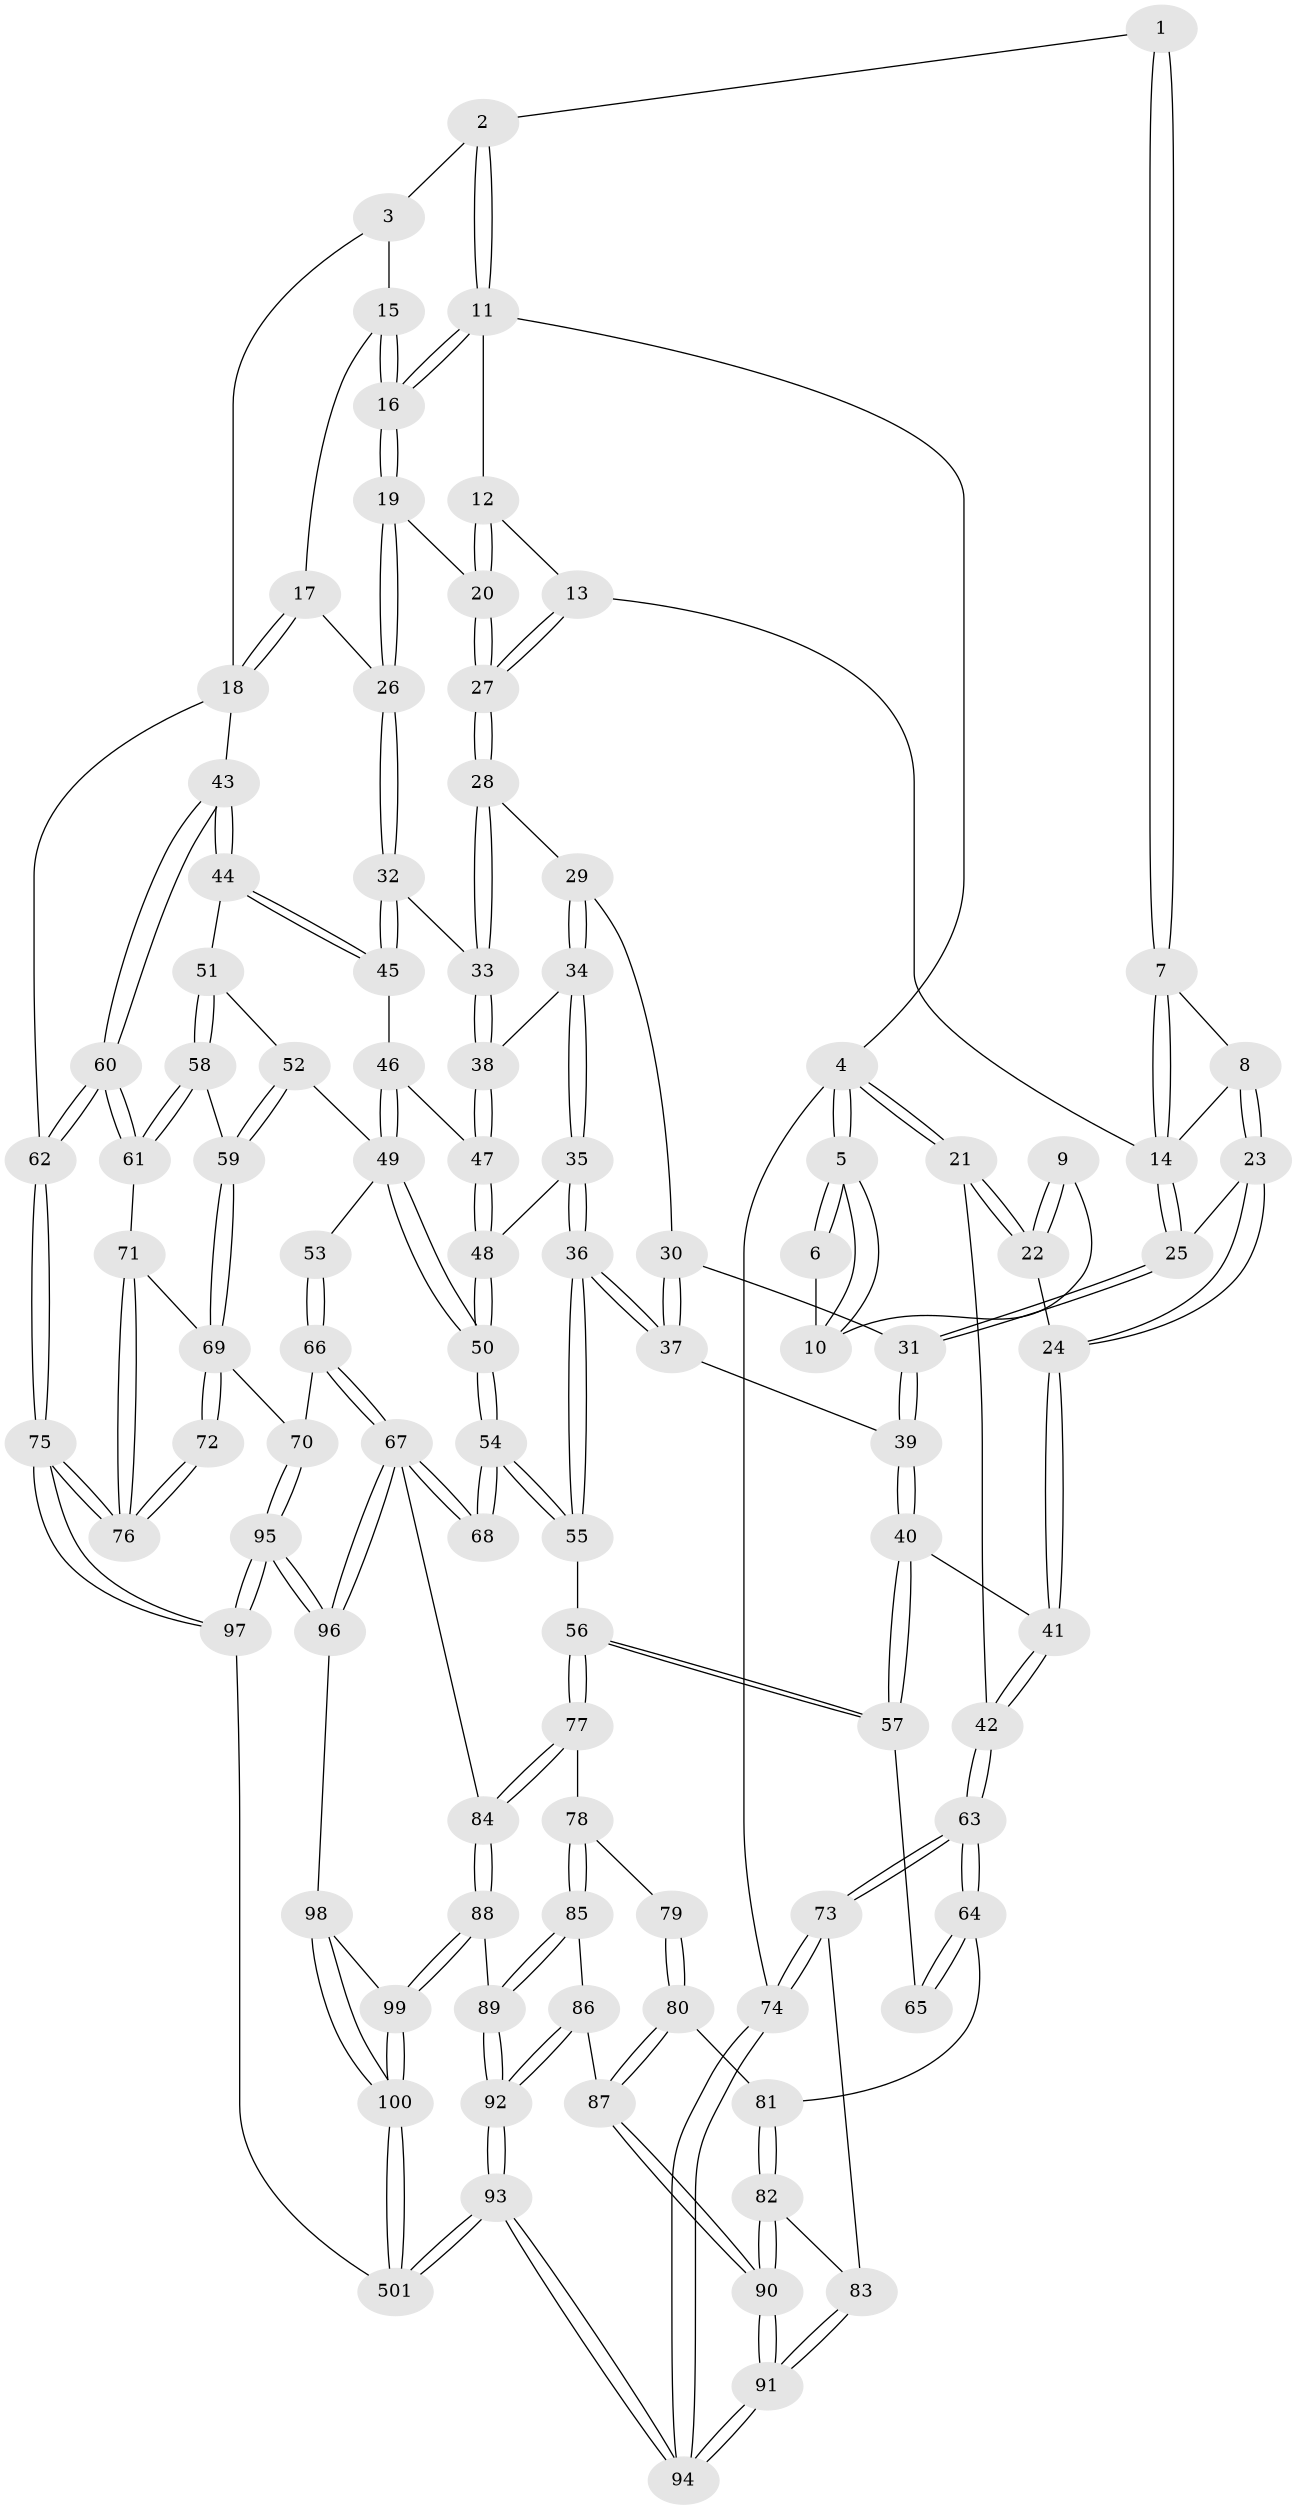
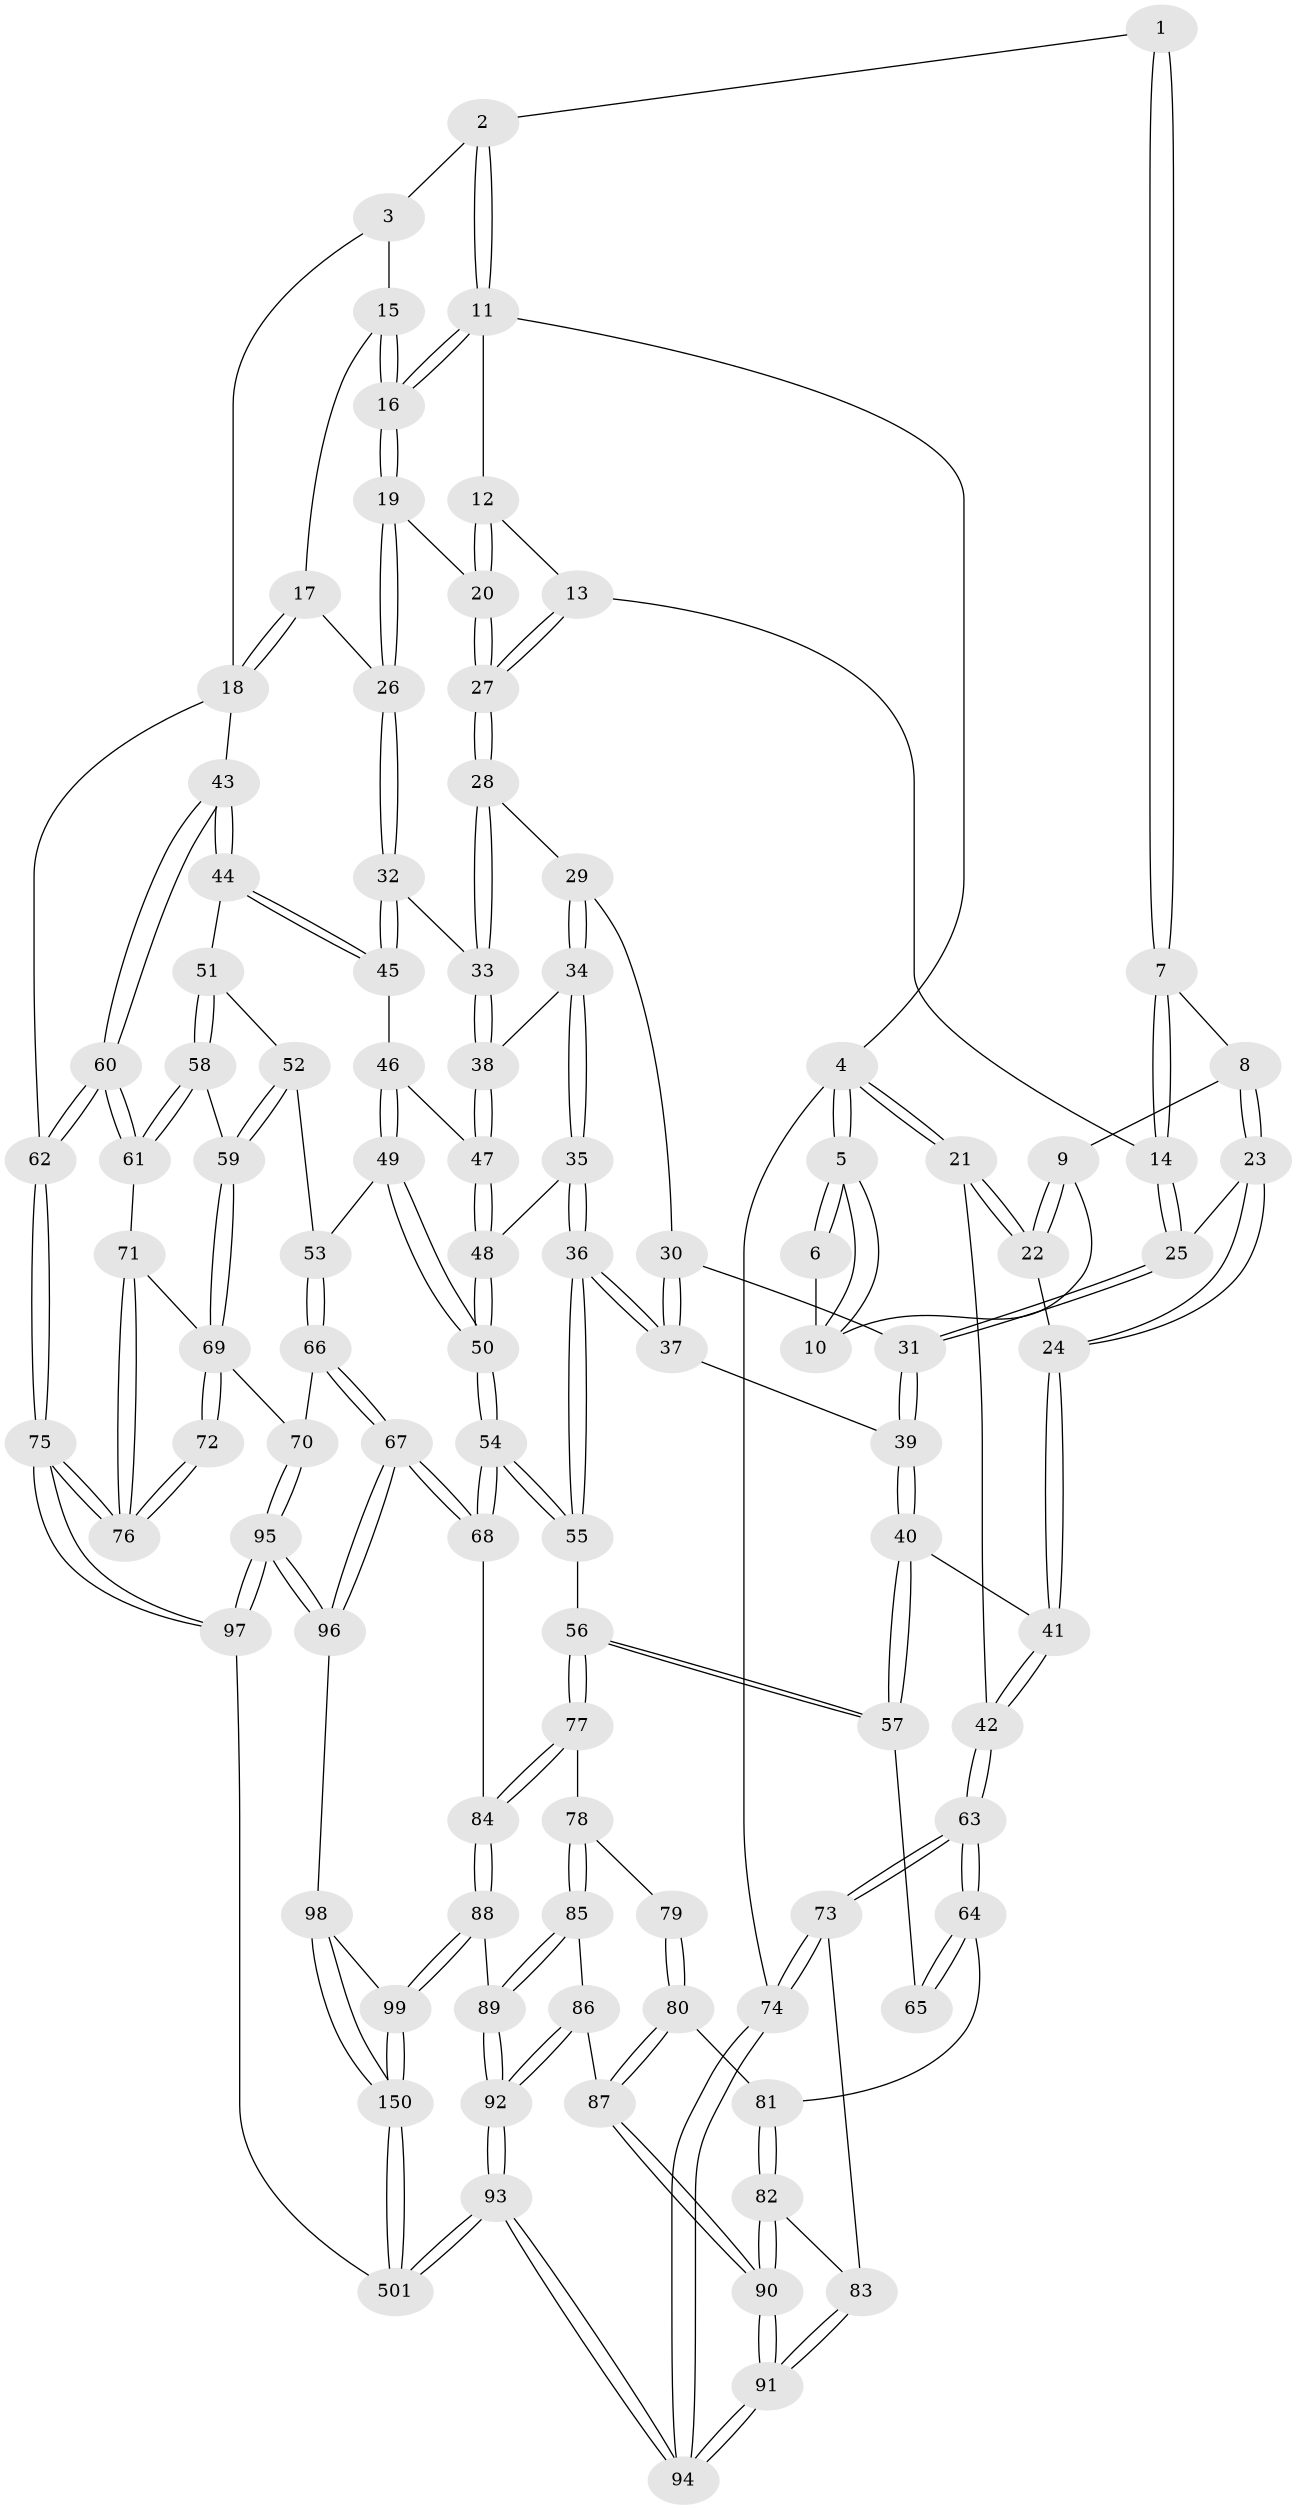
(342, 1113) -> (305, 1160)
(1204, 1113) -> (1145, 1118)
(440, 1632) -> (483, 1679)
(396, 2103) -> (396, 2103)
